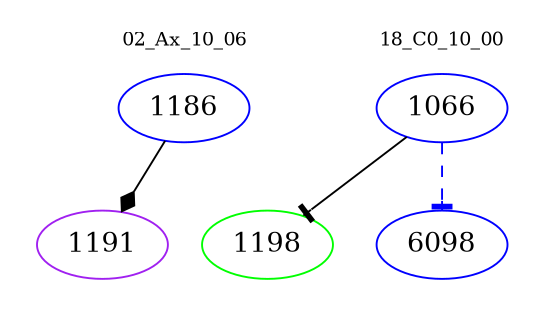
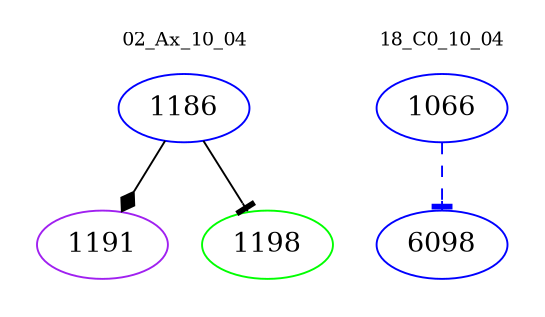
(185, 41) -> (185, 41)
(442, 41) -> (442, 41)
(376, 160) -> (223, 172)
